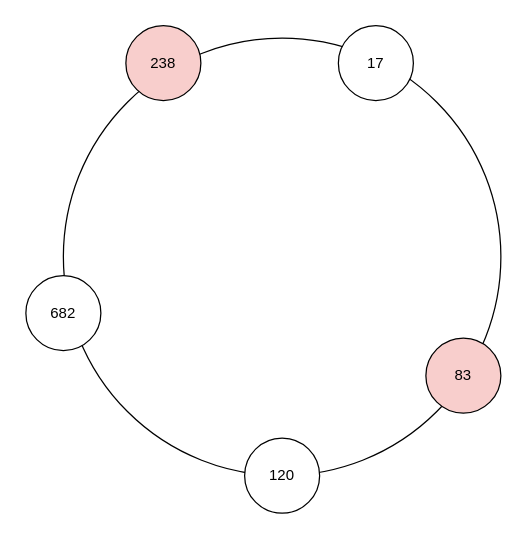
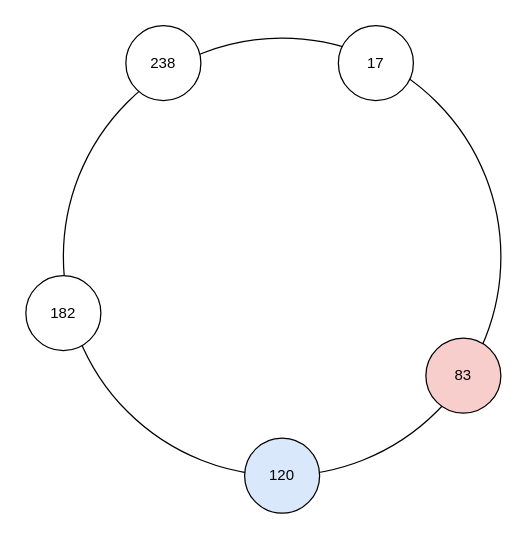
(163, 63) -> (163, 63)
(63, 313) -> (63, 313)
(282, 476) -> (282, 476)
